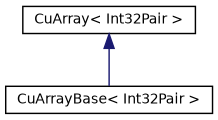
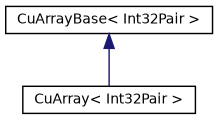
(109, 67) -> (109, 67)
